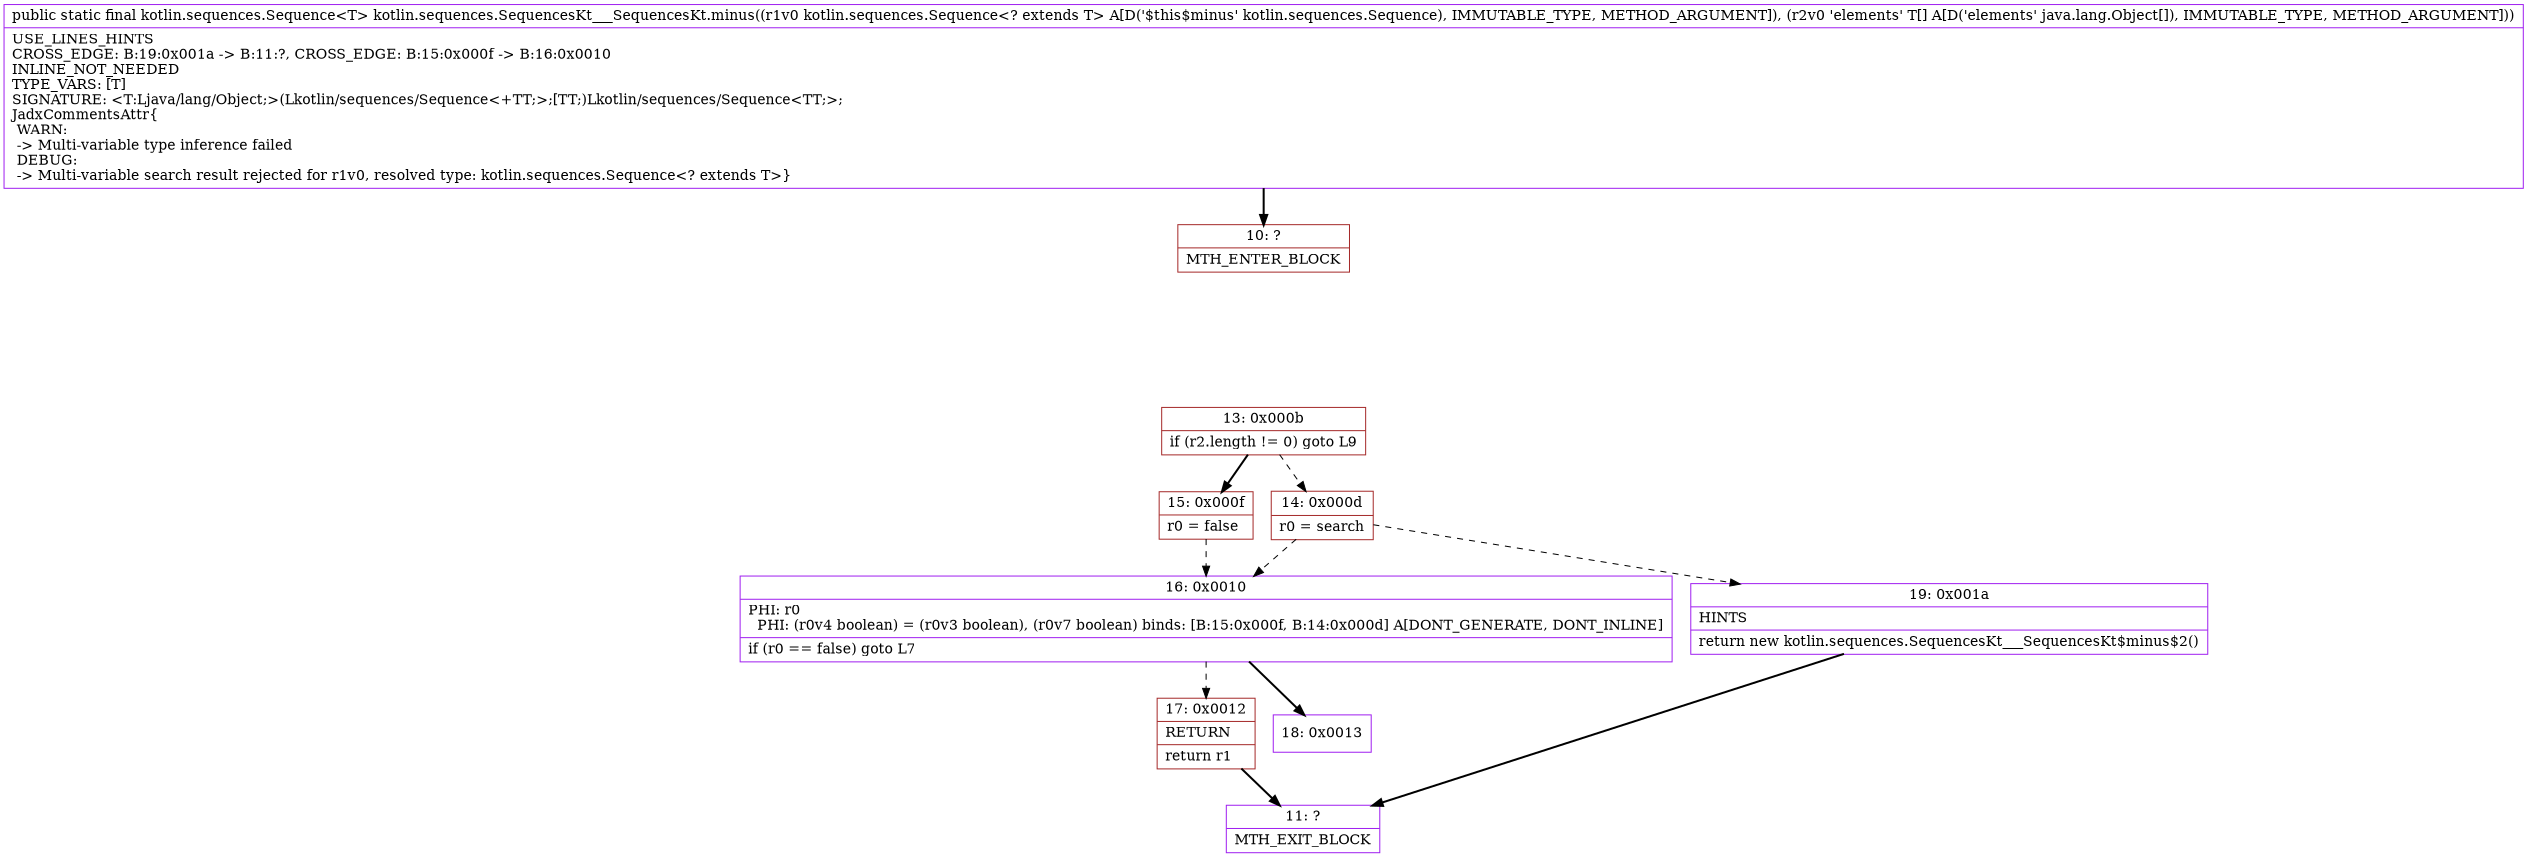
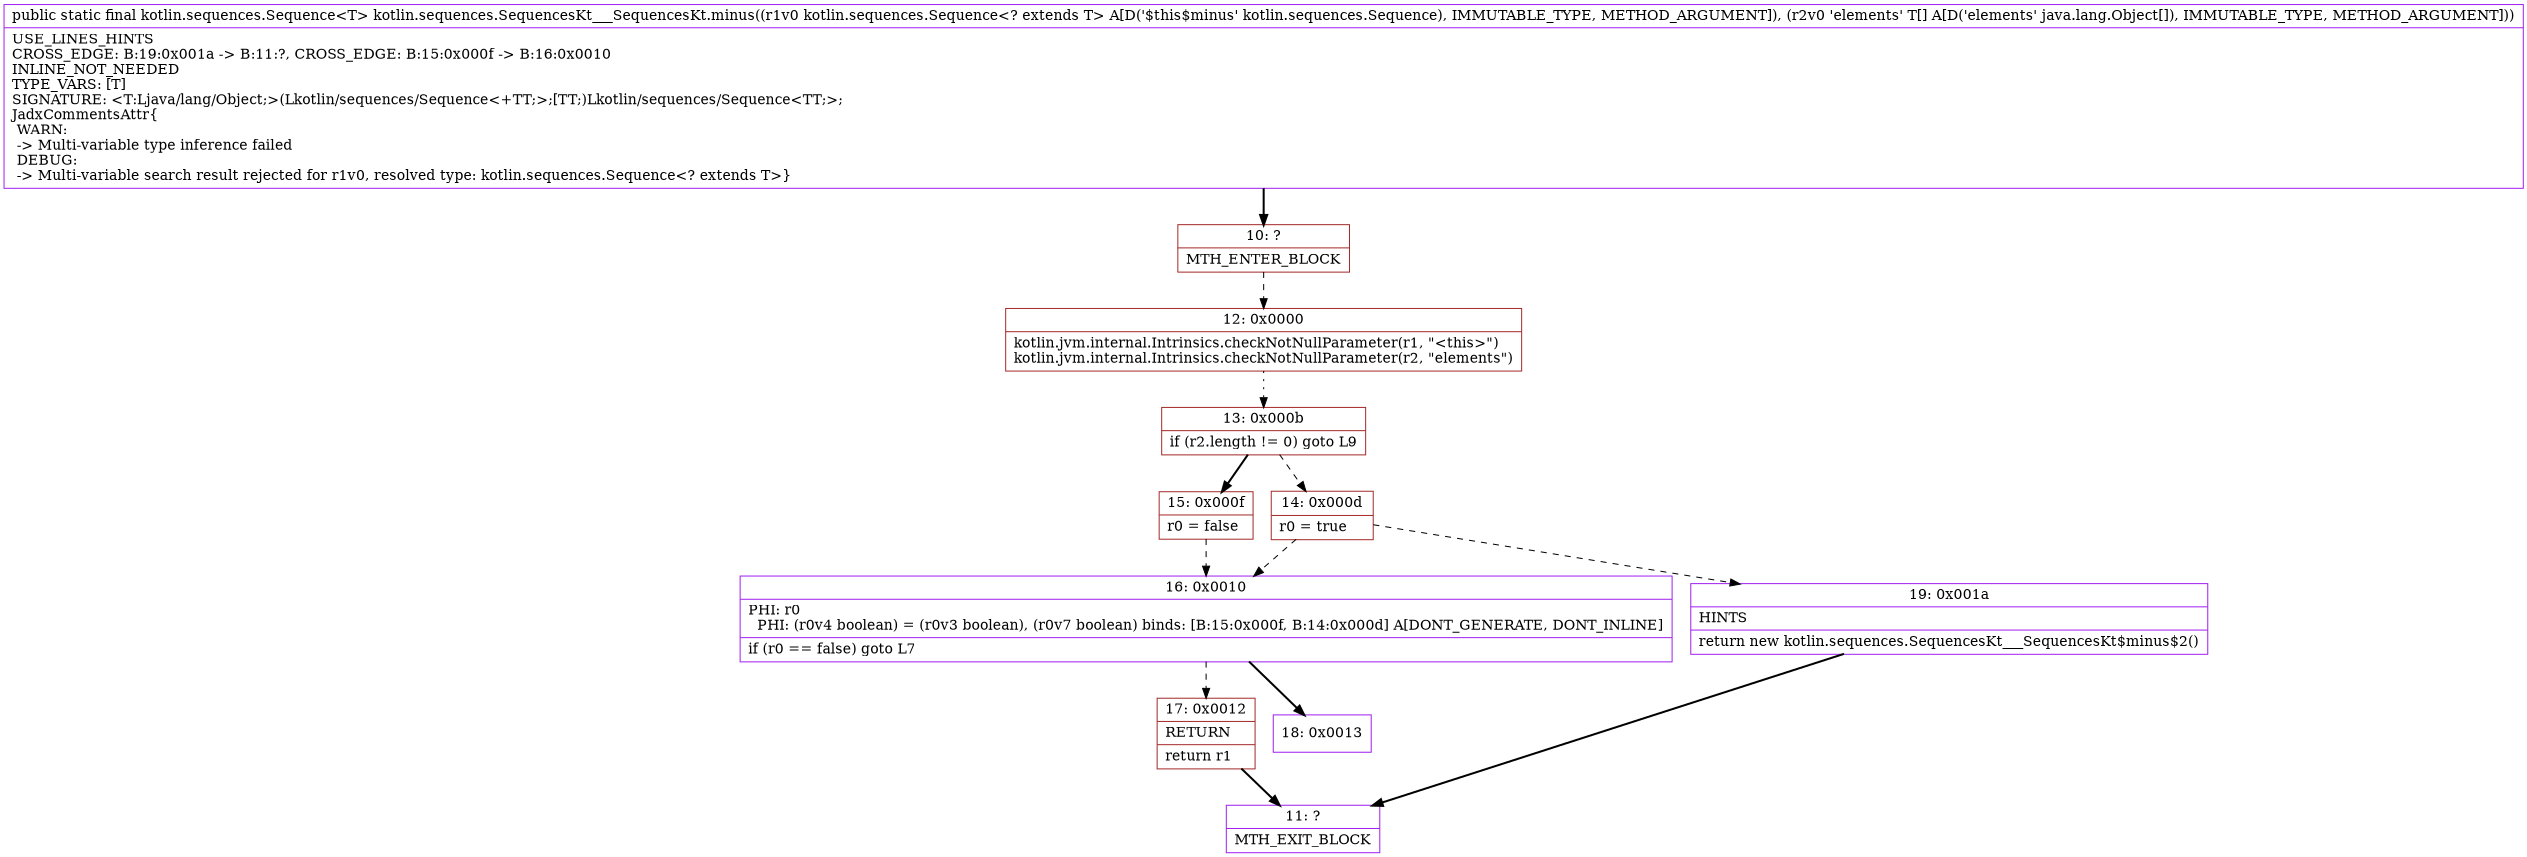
none -> (1264, 340)
(1322, 527) -> (1313, 527)
